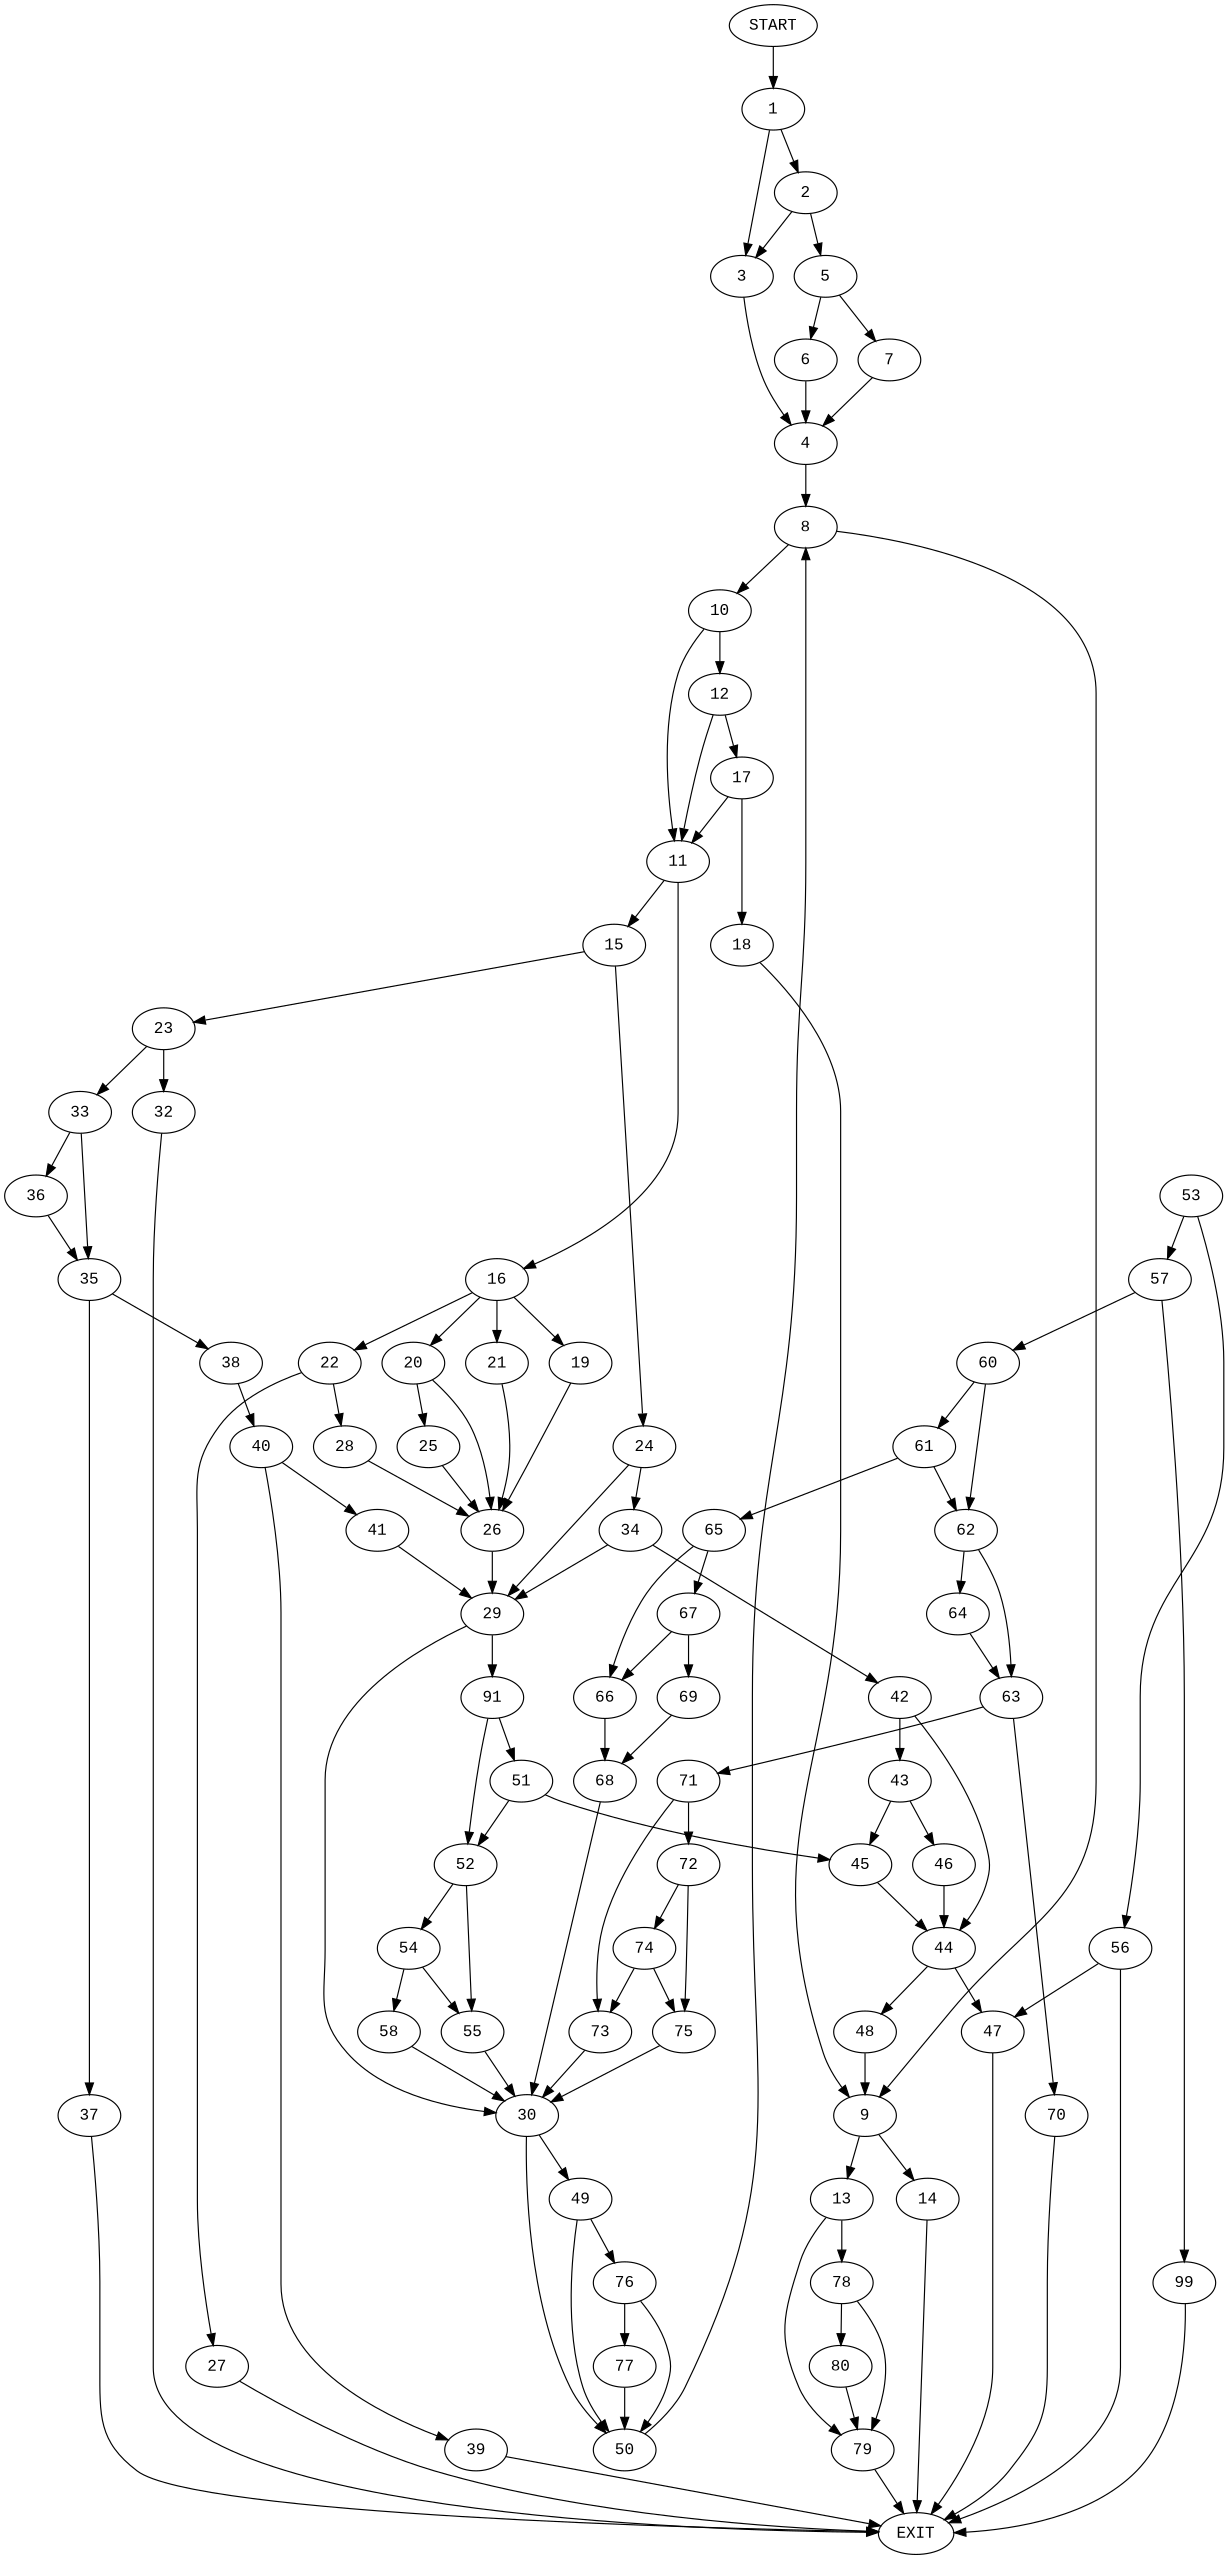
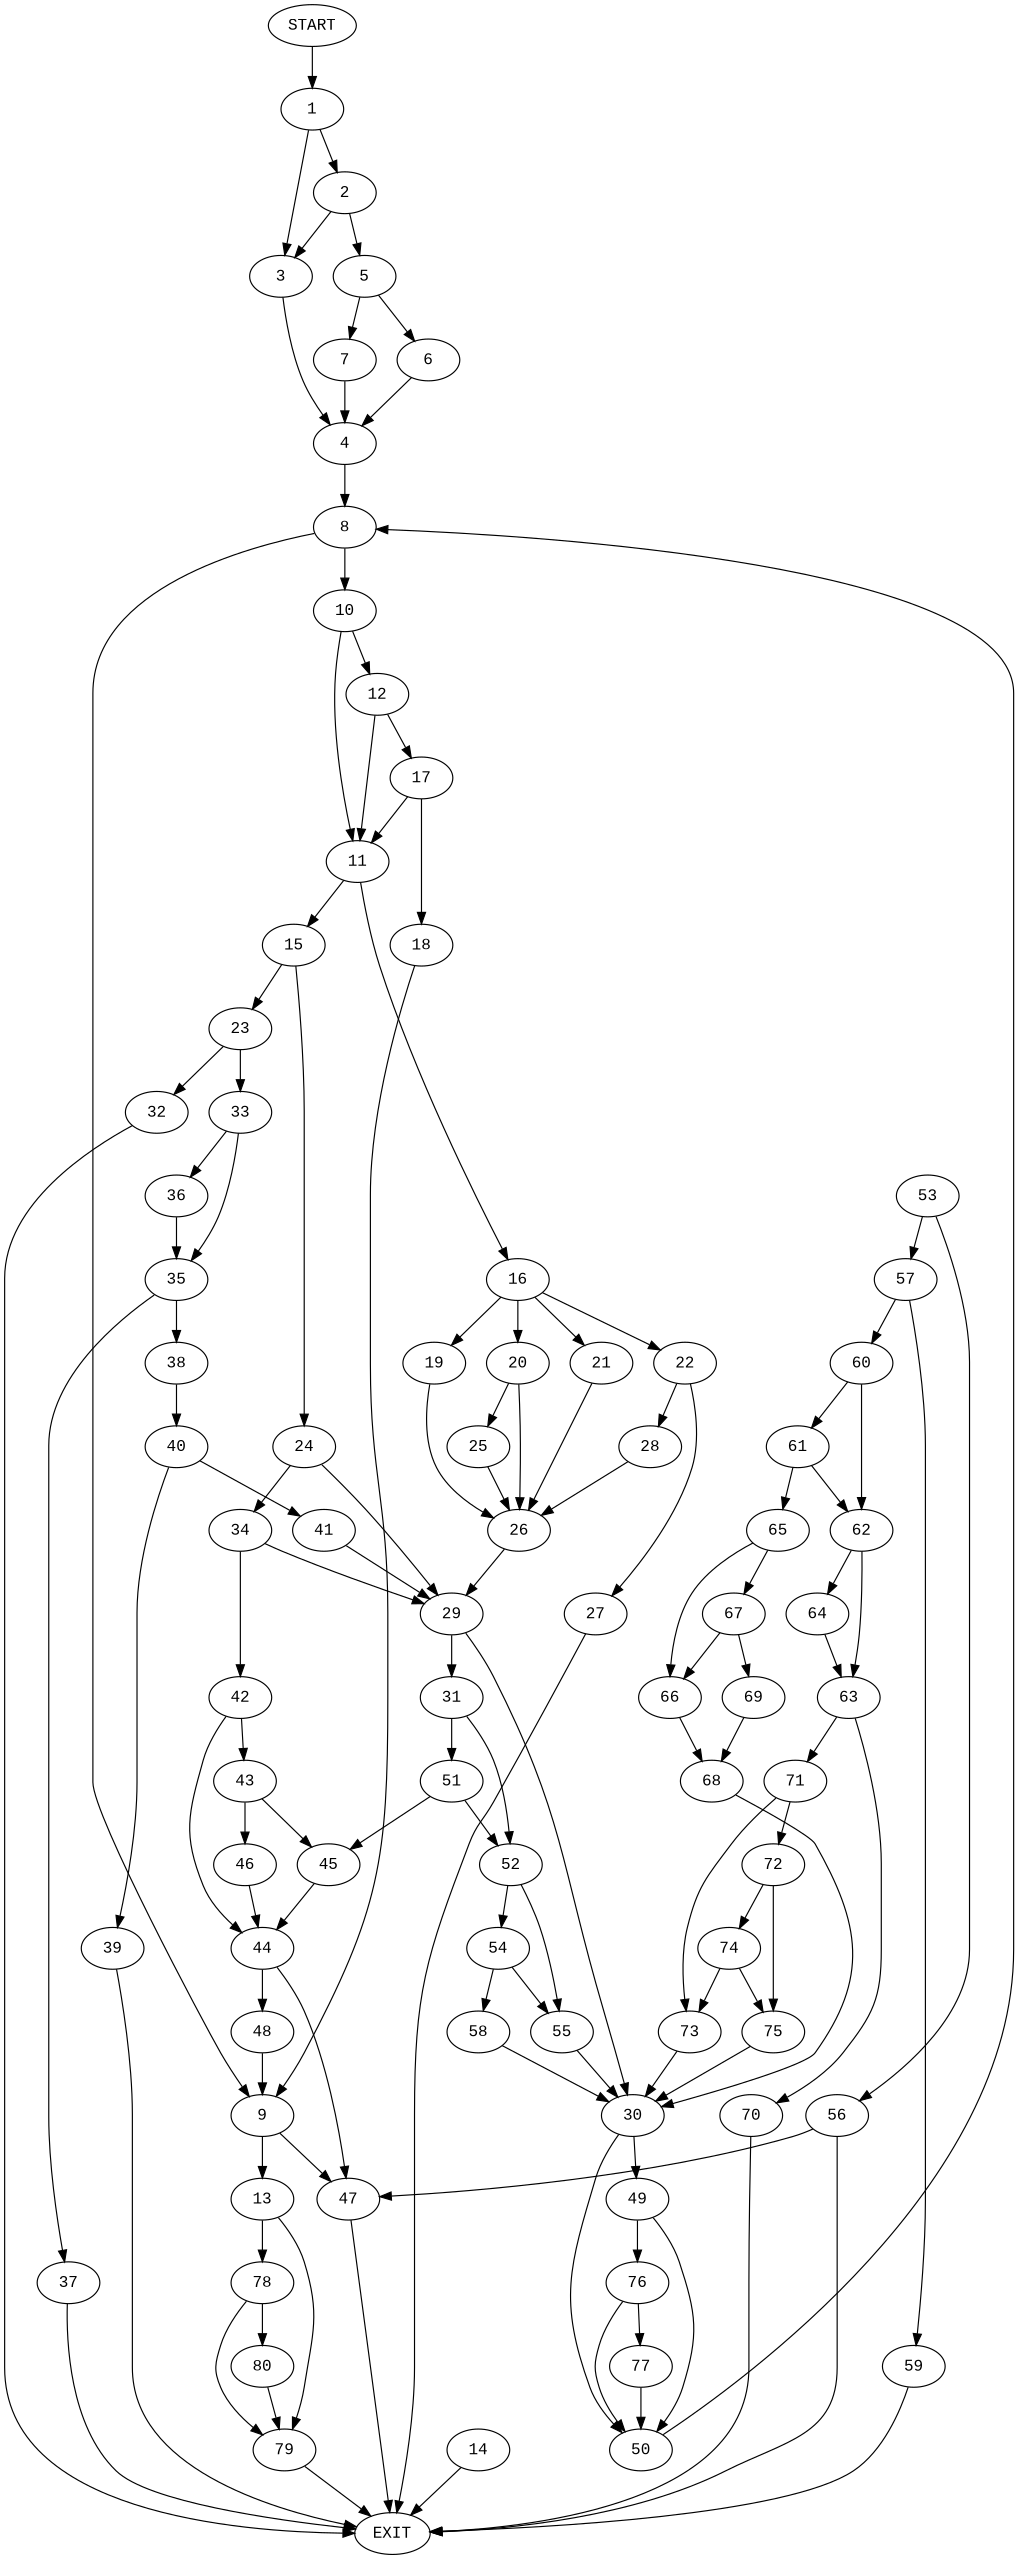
(492, 1698) -> (452, 1698)
(893, 2153) -> (301, 2153)
(1184, 2283) -> (914, 2366)
